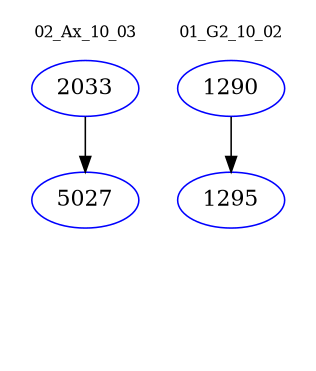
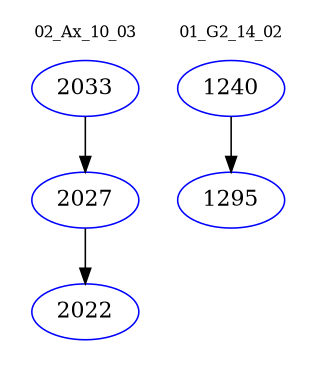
(231, 33) -> (231, 33)
(231, 88) -> (231, 88)
(85, 200) -> (85, 200)
none -> (85, 312)
